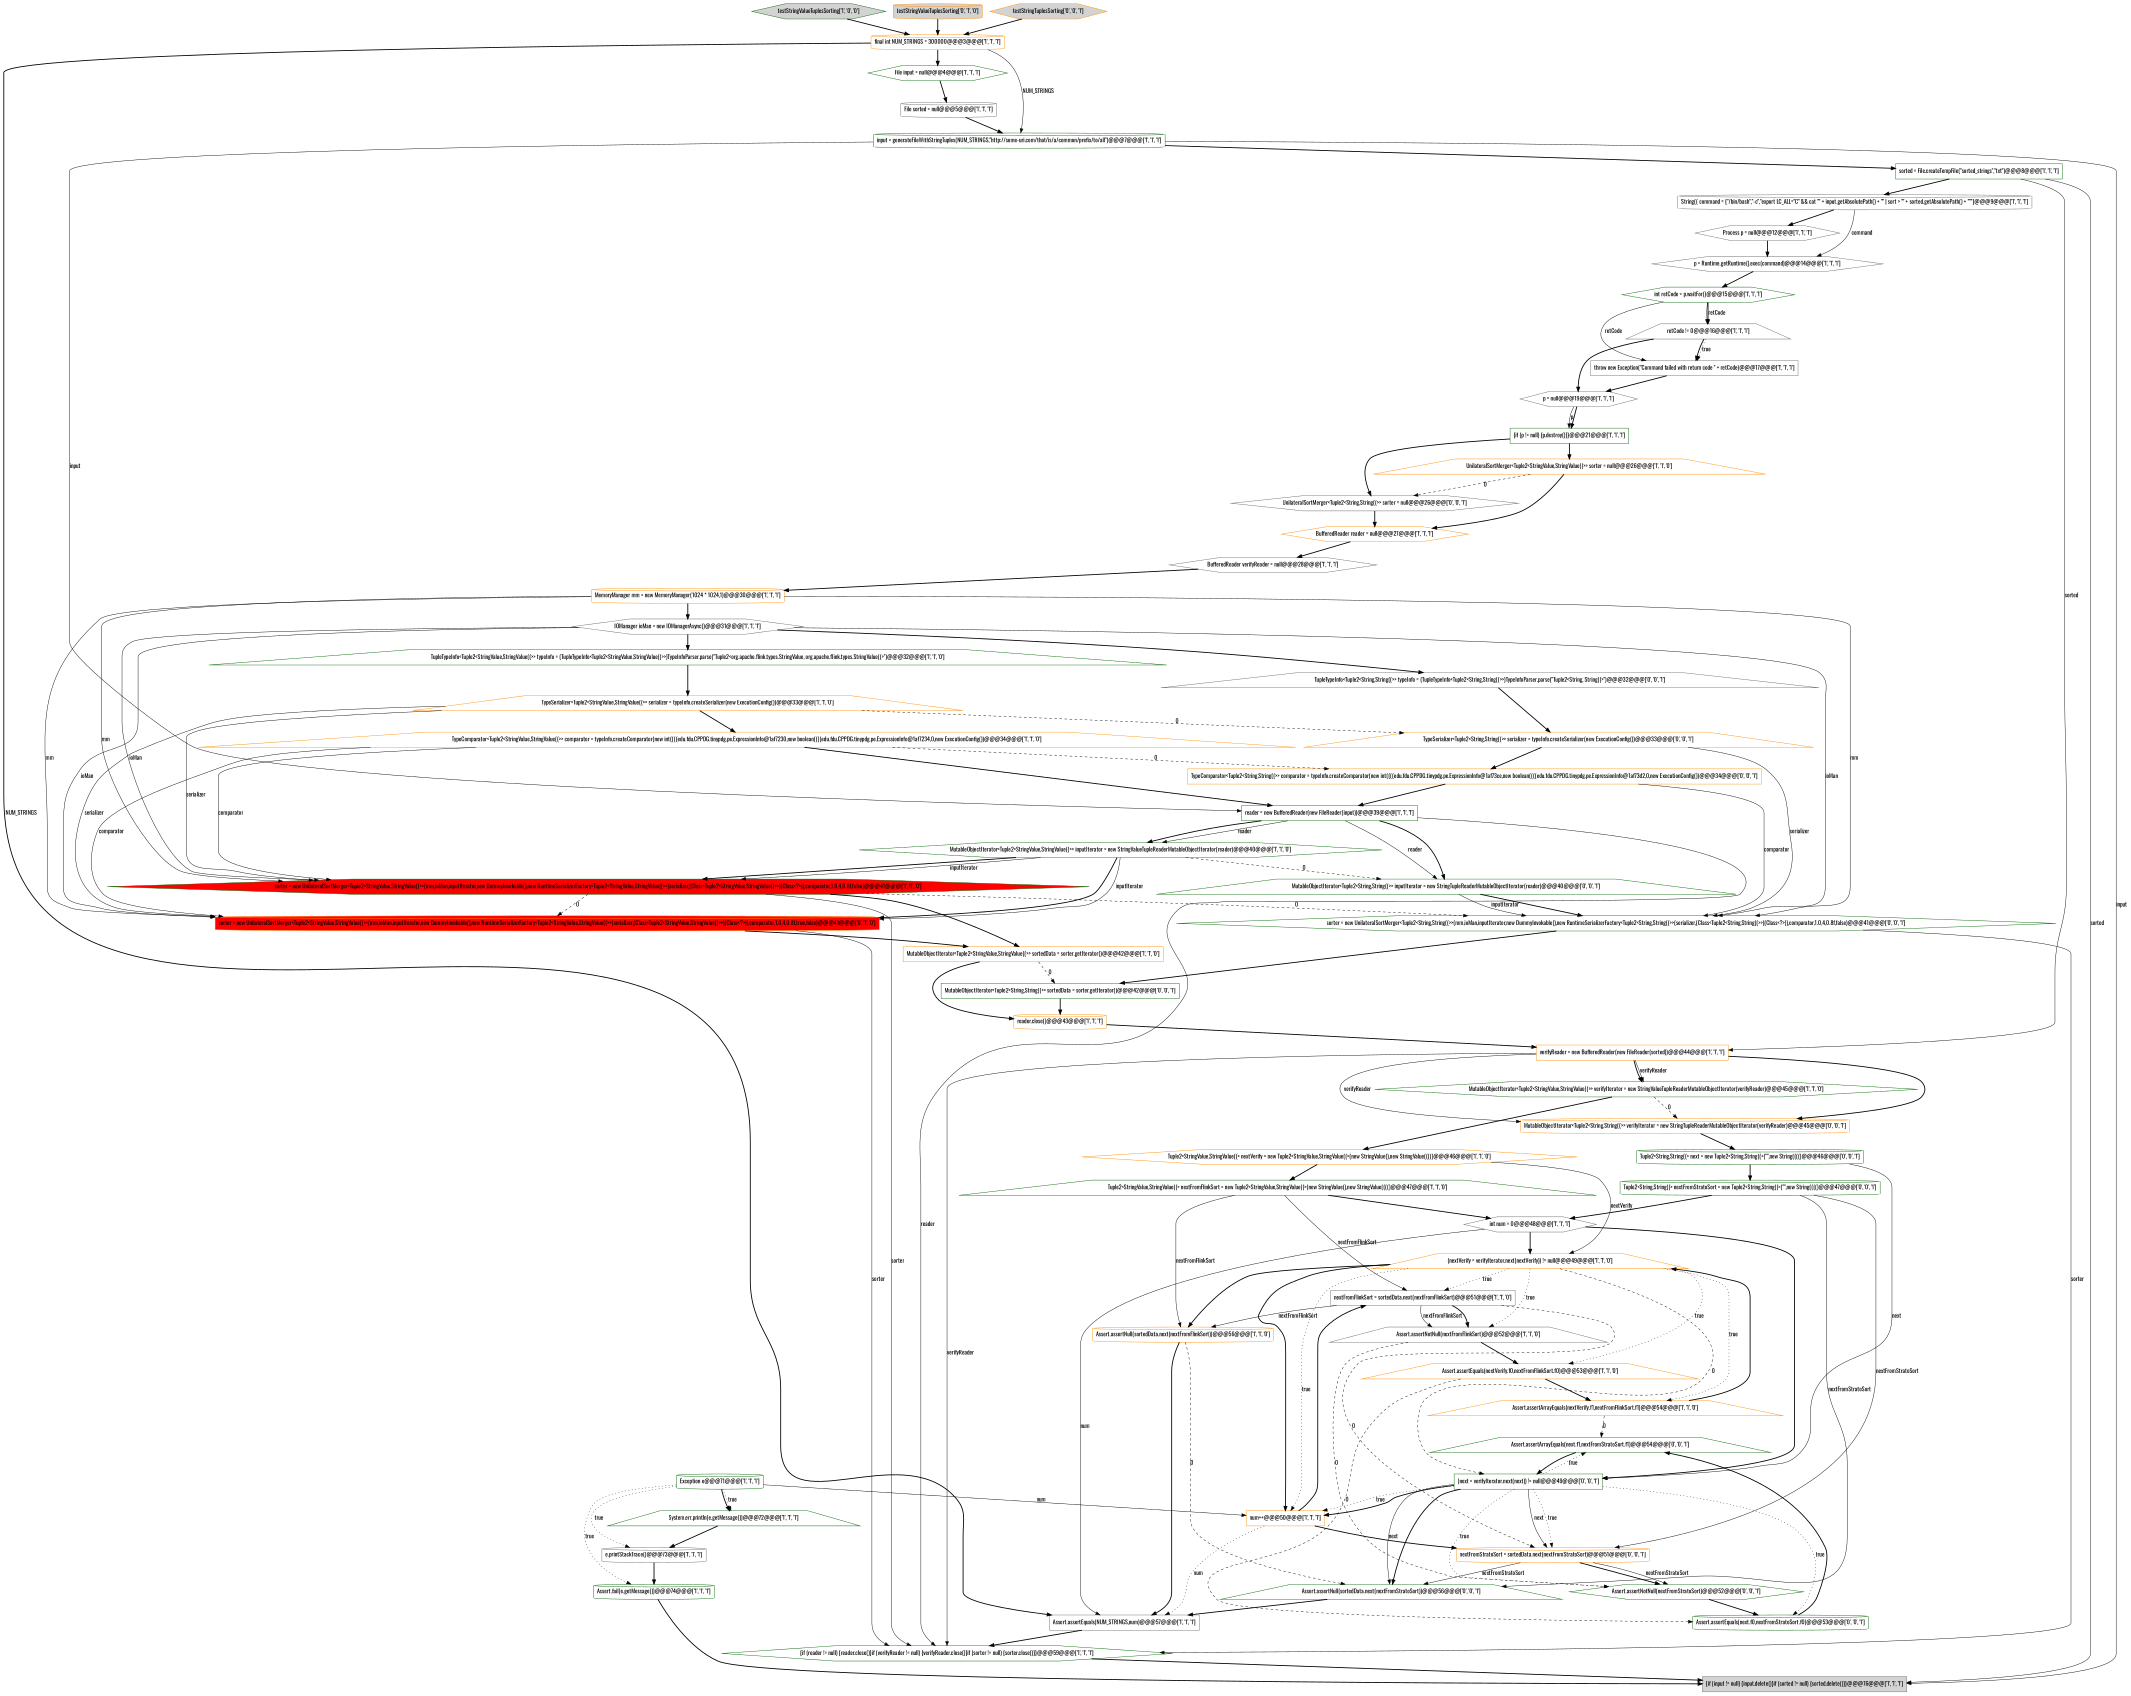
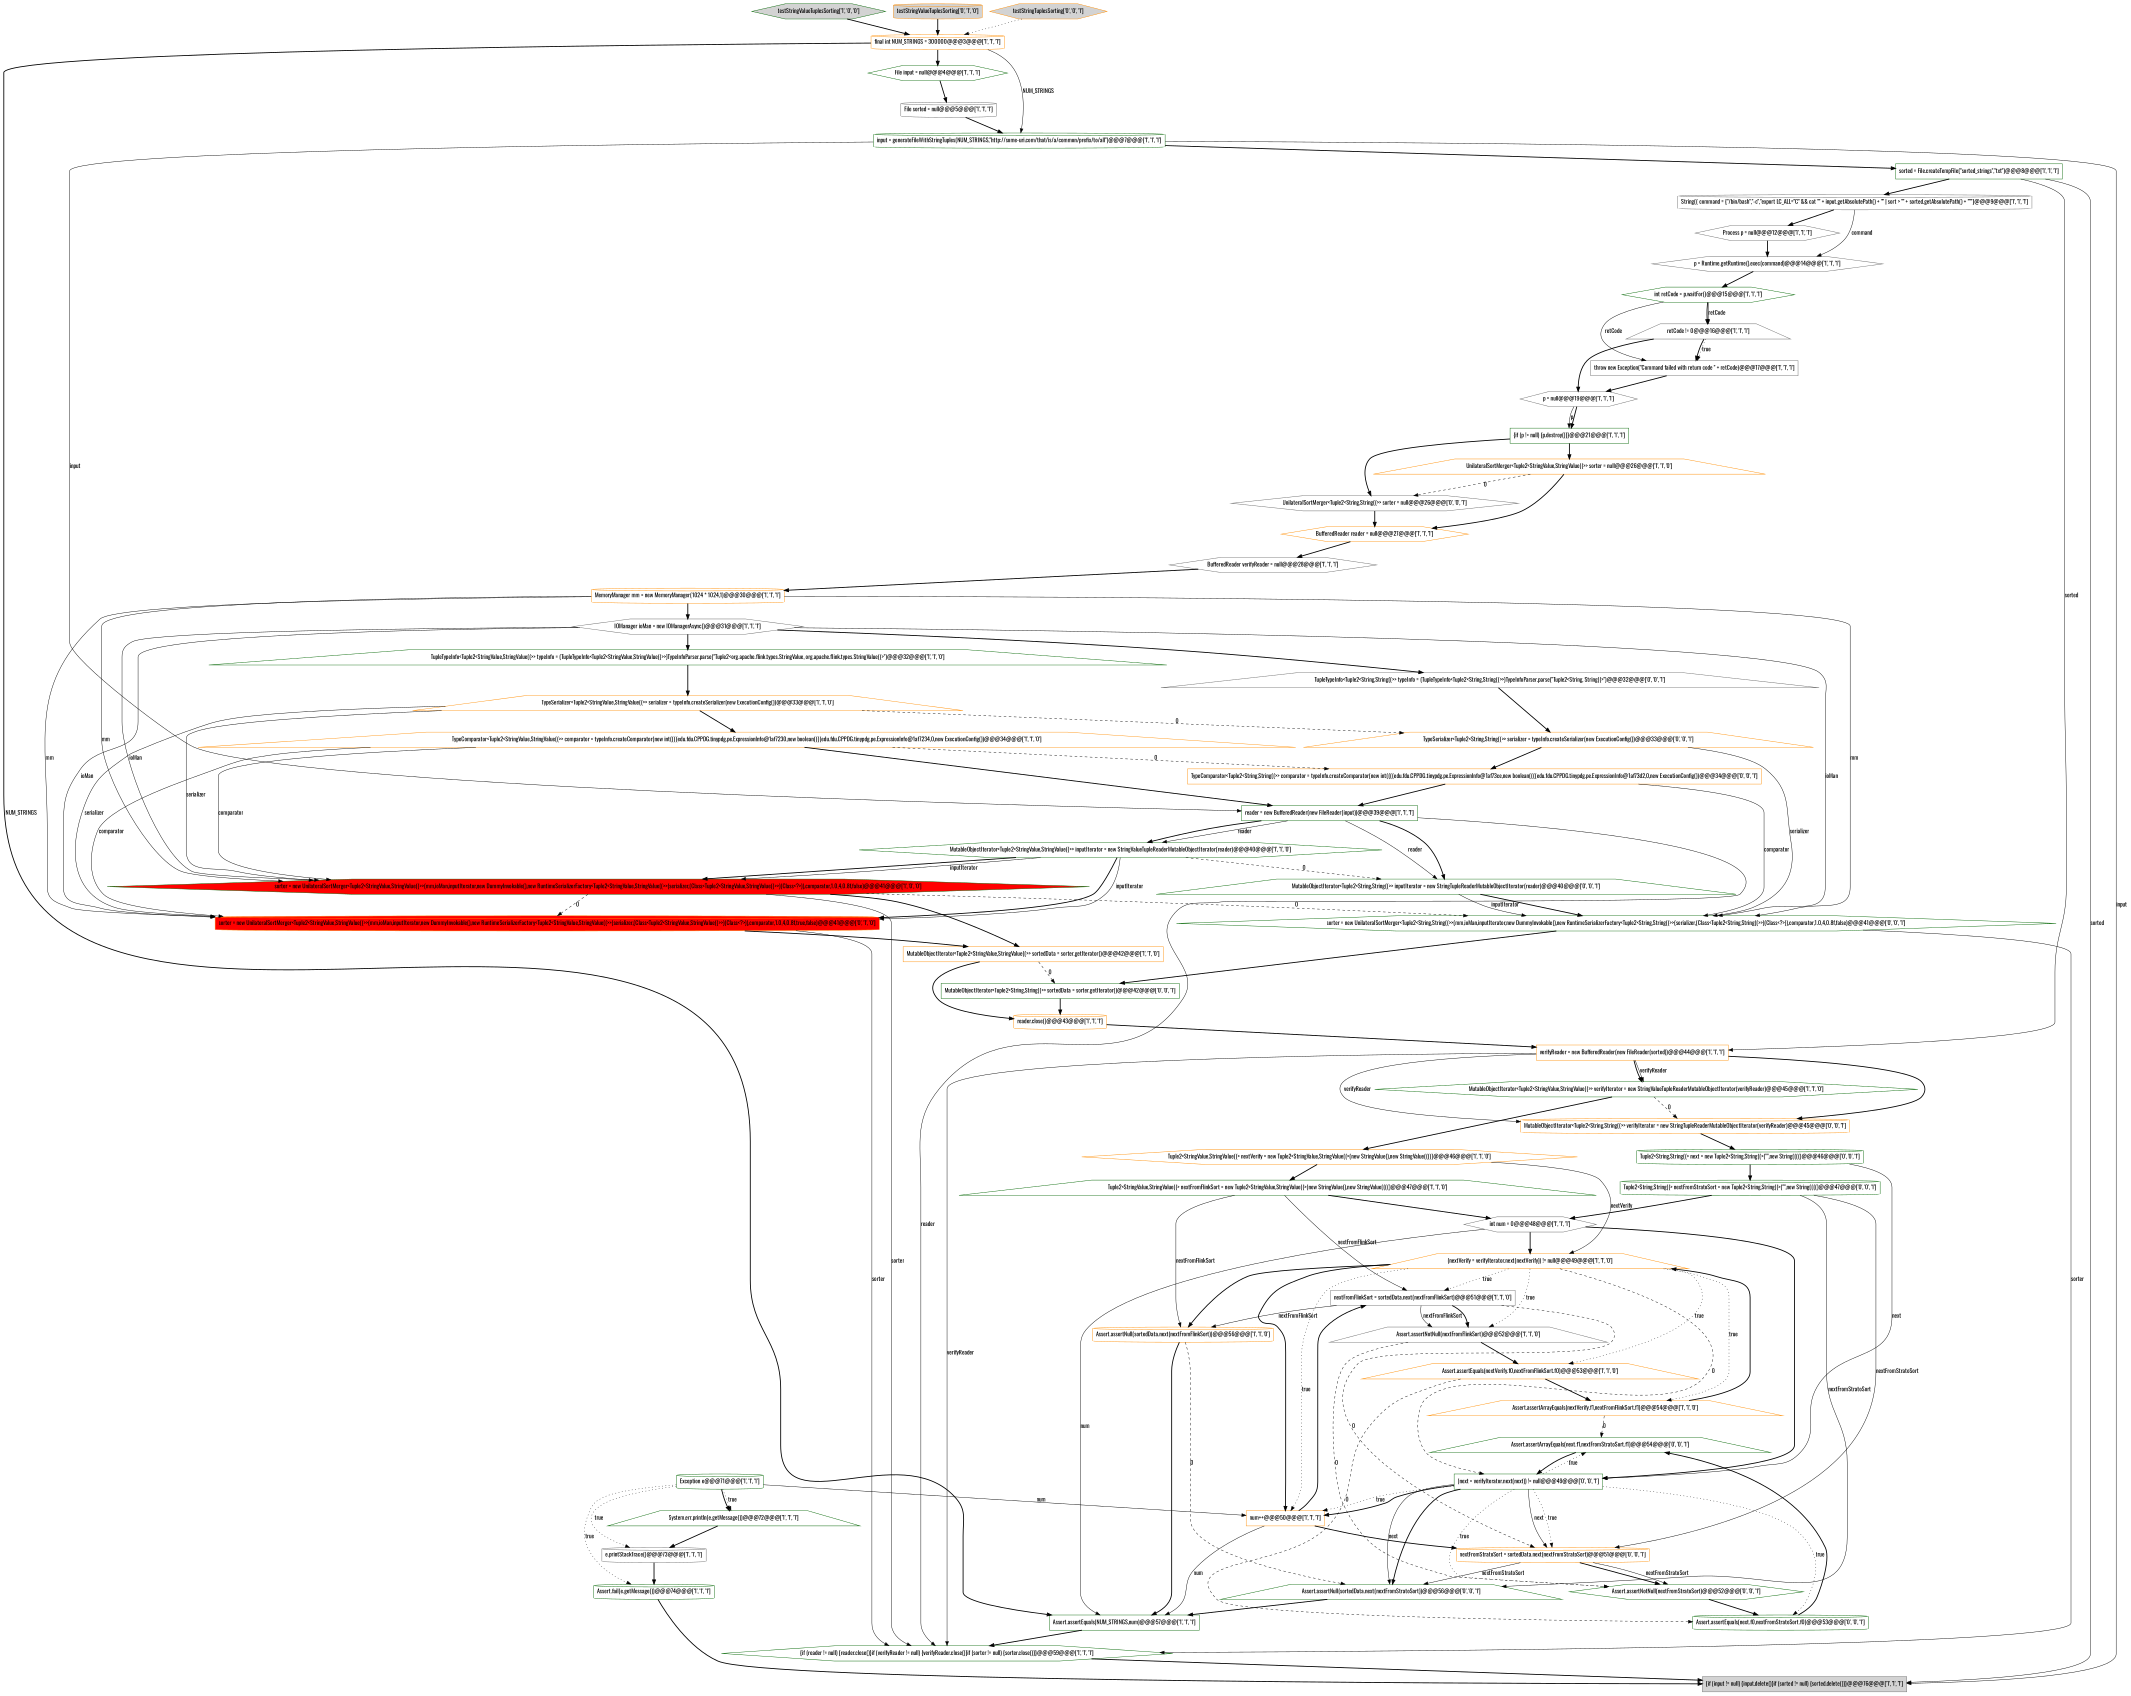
(995, 26) -> (995, 26)
(1205, 1559) -> (1205, 1559)
(1124, 1623) -> (1124, 1623)
